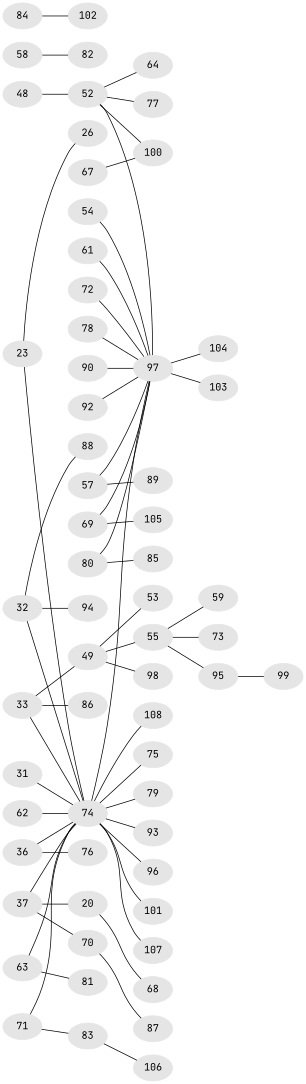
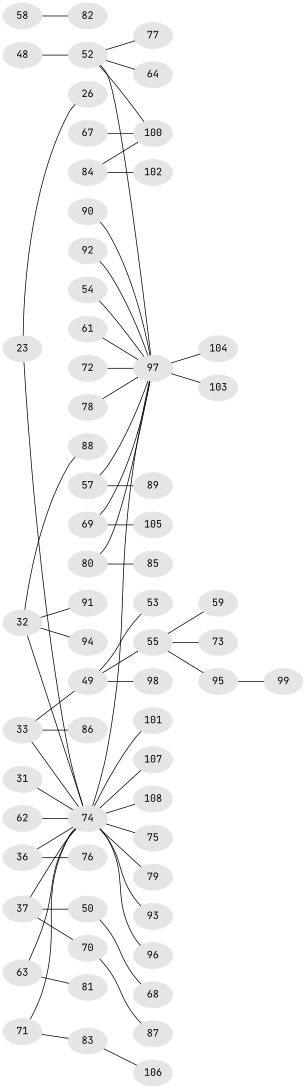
none -> (119, 154)
none -> (88, 603)
(88, 904) -> (88, 909)
